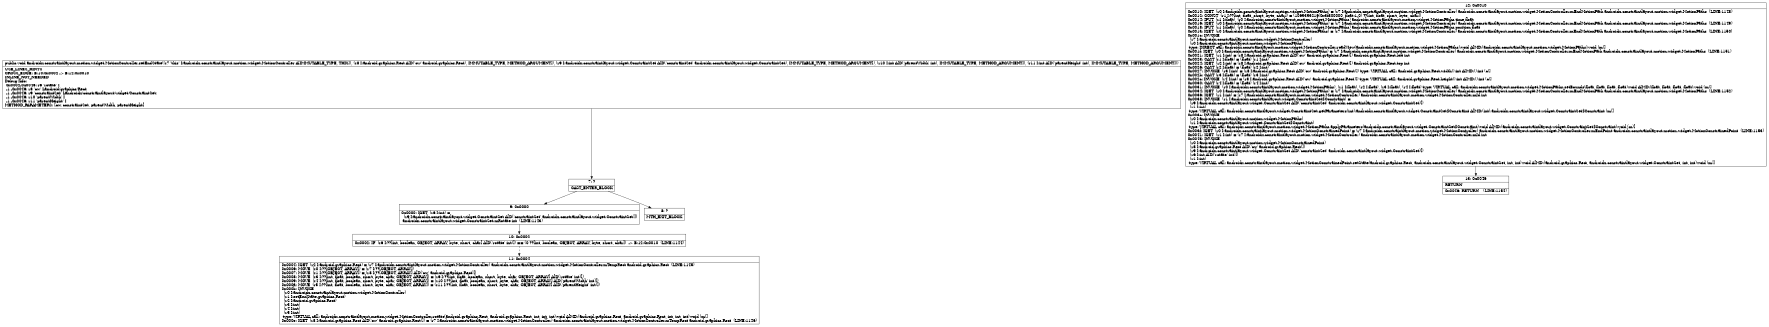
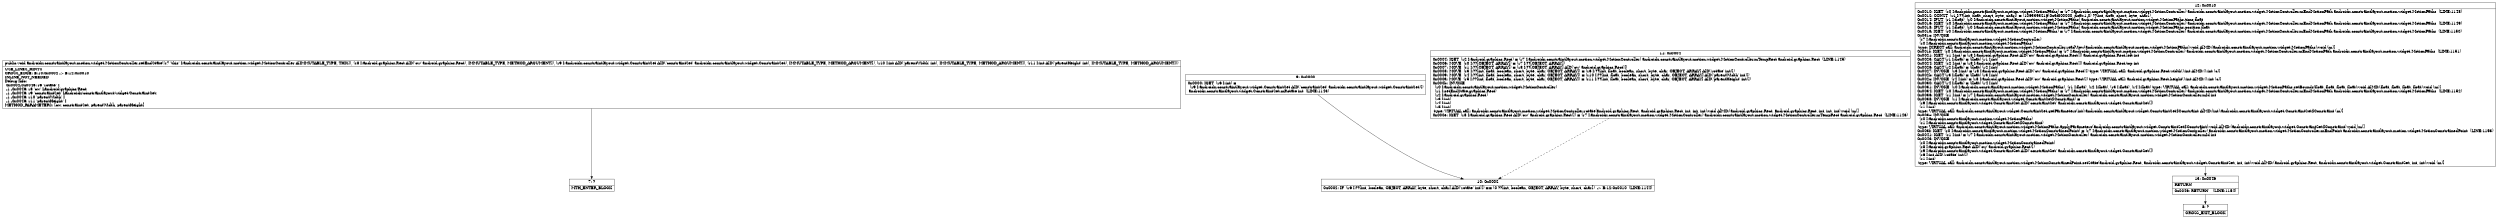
(1205, 36) -> (1934, 36)
(592, 188) -> (592, 188)
(562, 197) -> none
(629, 199) -> (2205, 198)
(664, 217) -> (2205, 213)
(519, 250) -> (1555, 148)
